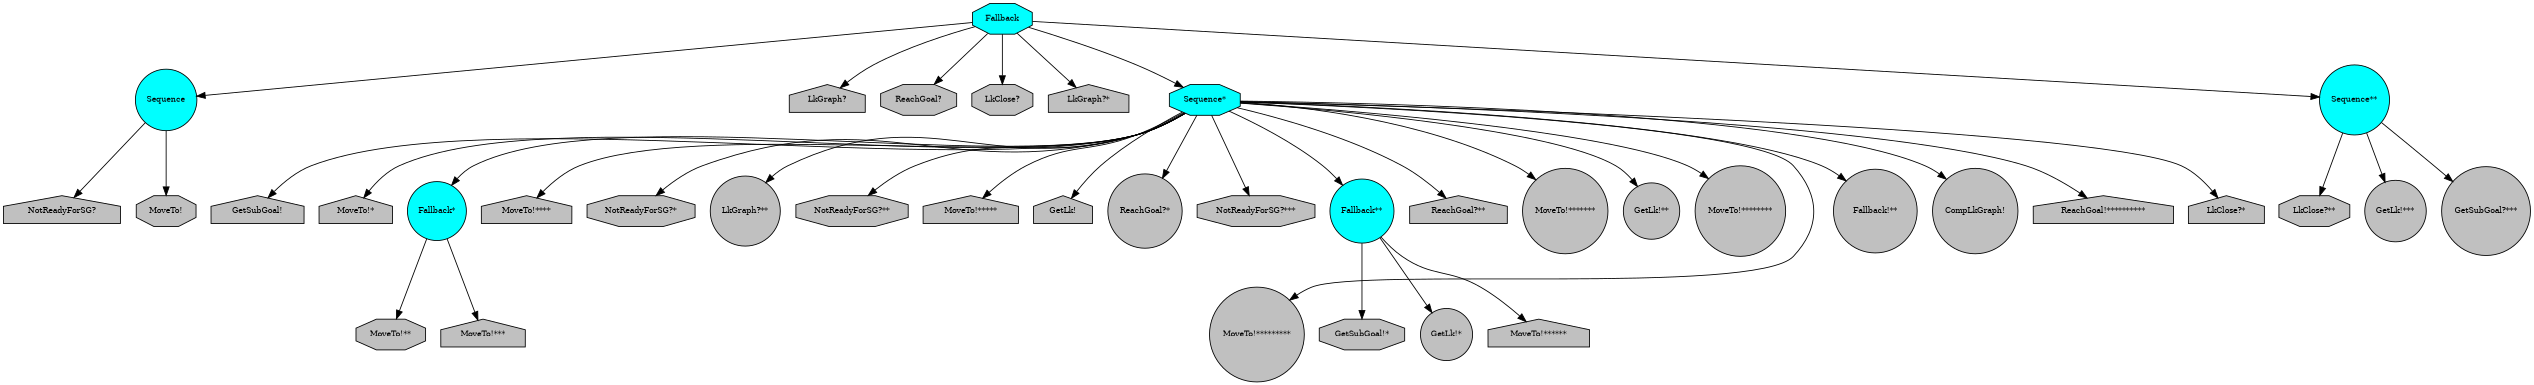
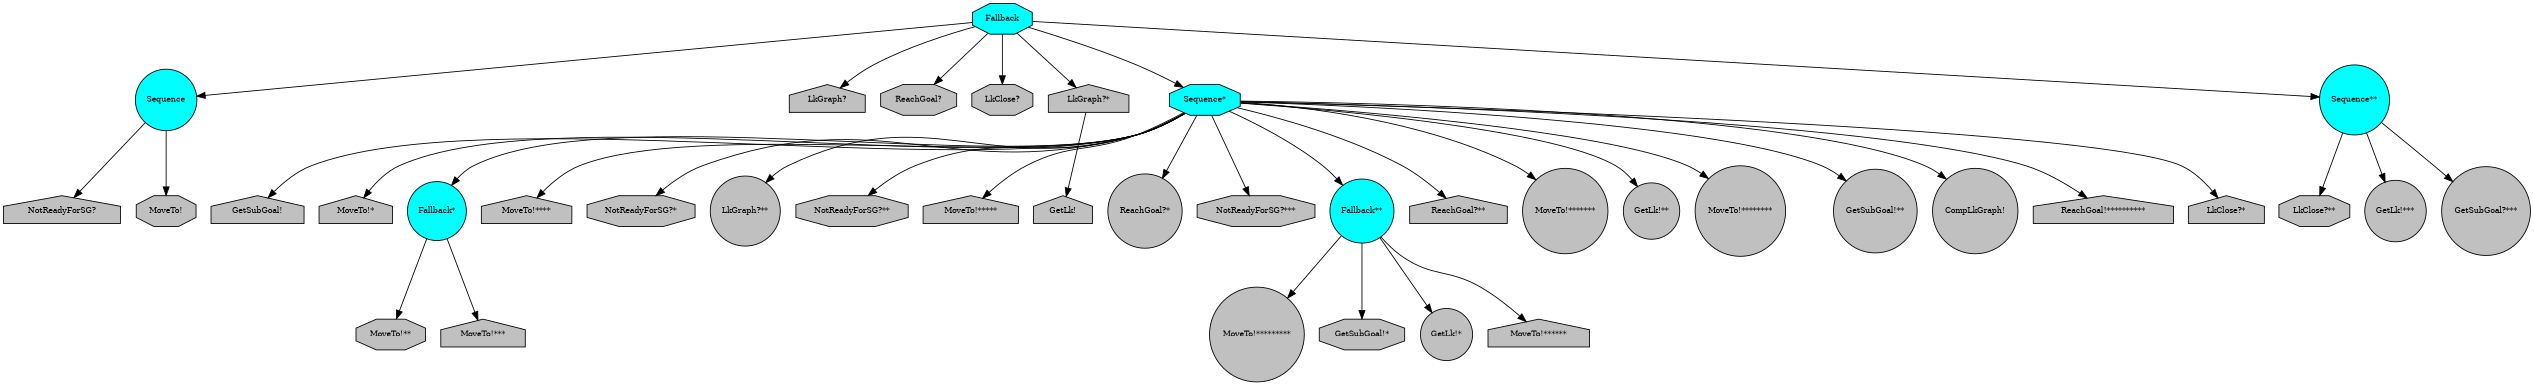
(1125, 147) -> (1076, 156)
(1806, 184) -> (1317, 264)
(1875, 211) -> (1875, 211)
